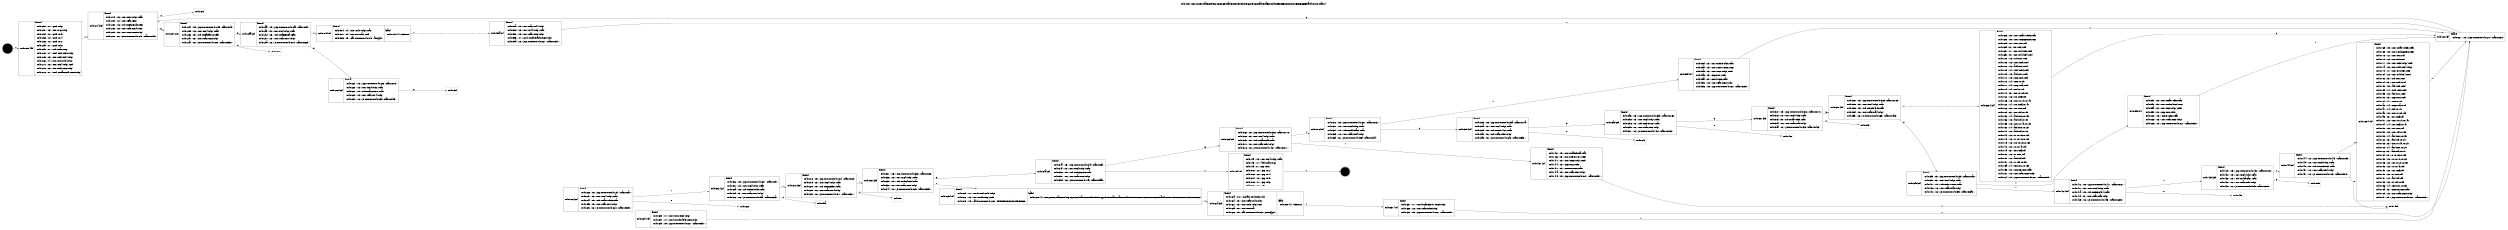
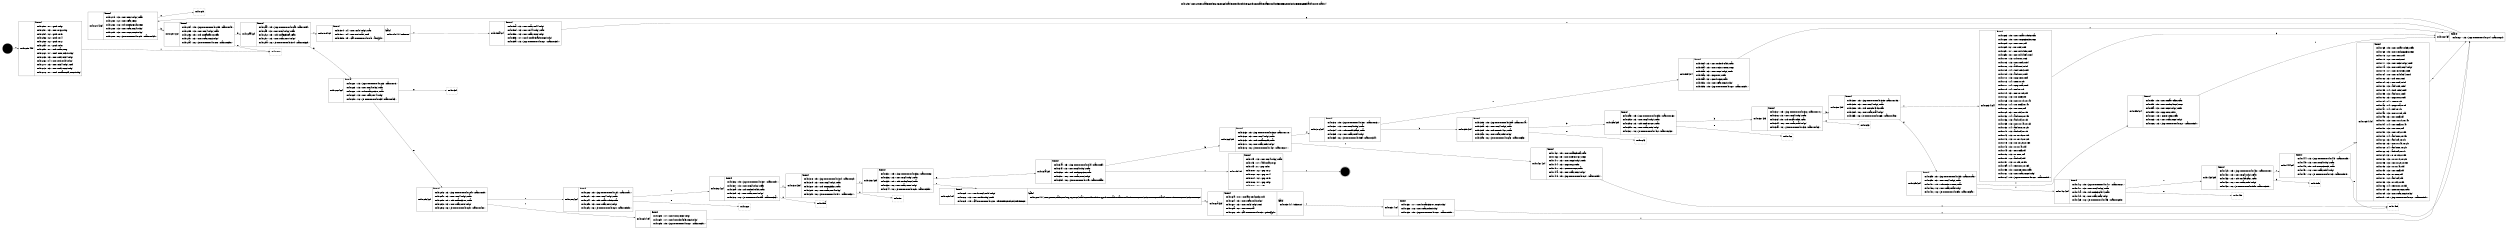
(84, 38) -> (175, 50)
none -> (452, 200)
